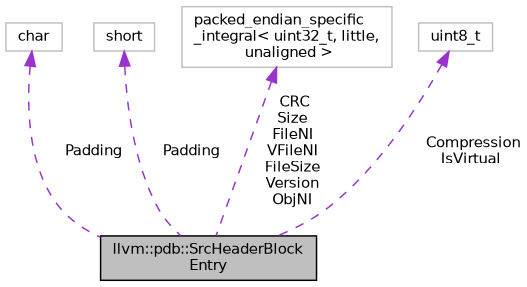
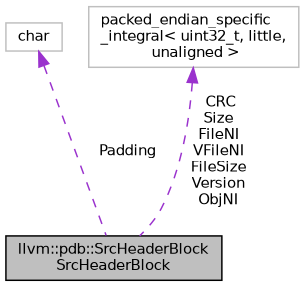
(124, 37) -> none
(456, 37) -> none
(209, 258) -> (114, 258)
